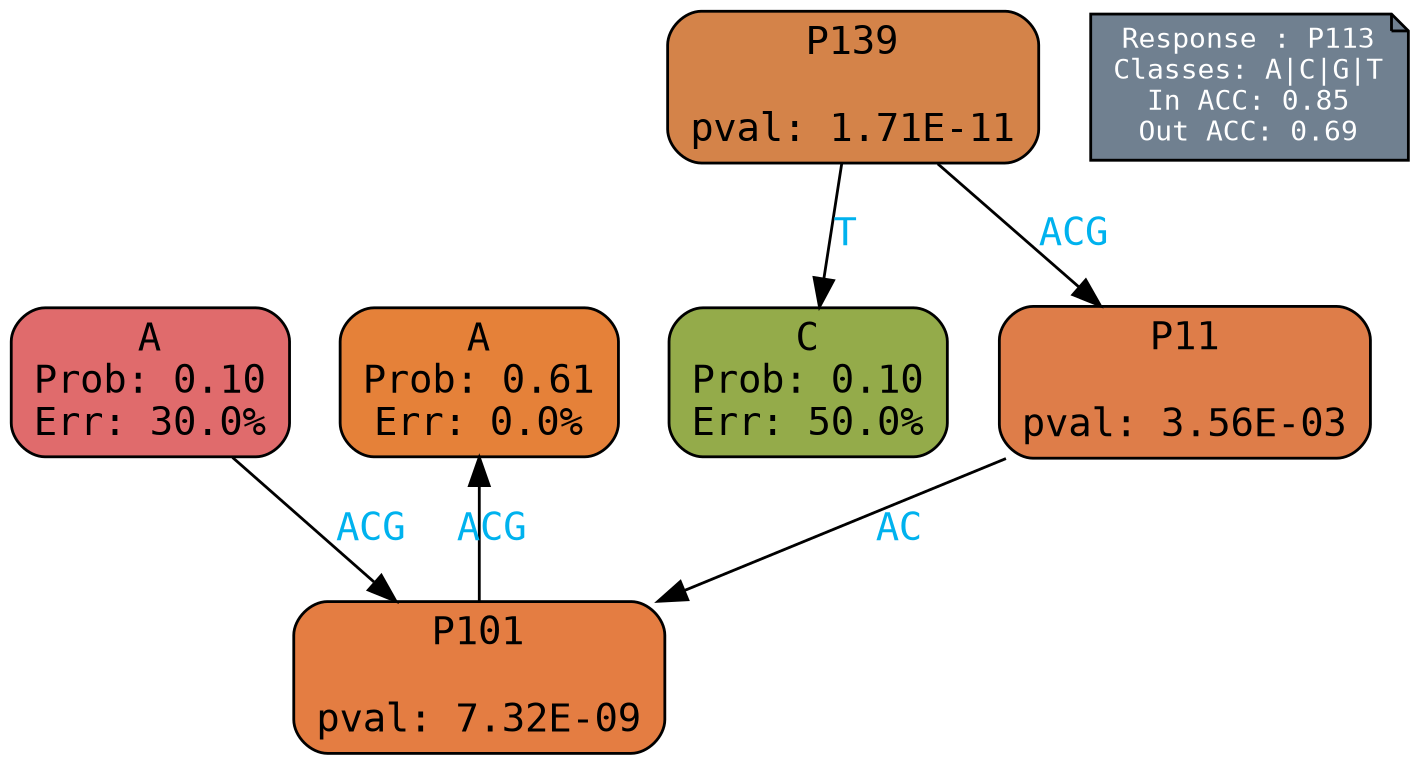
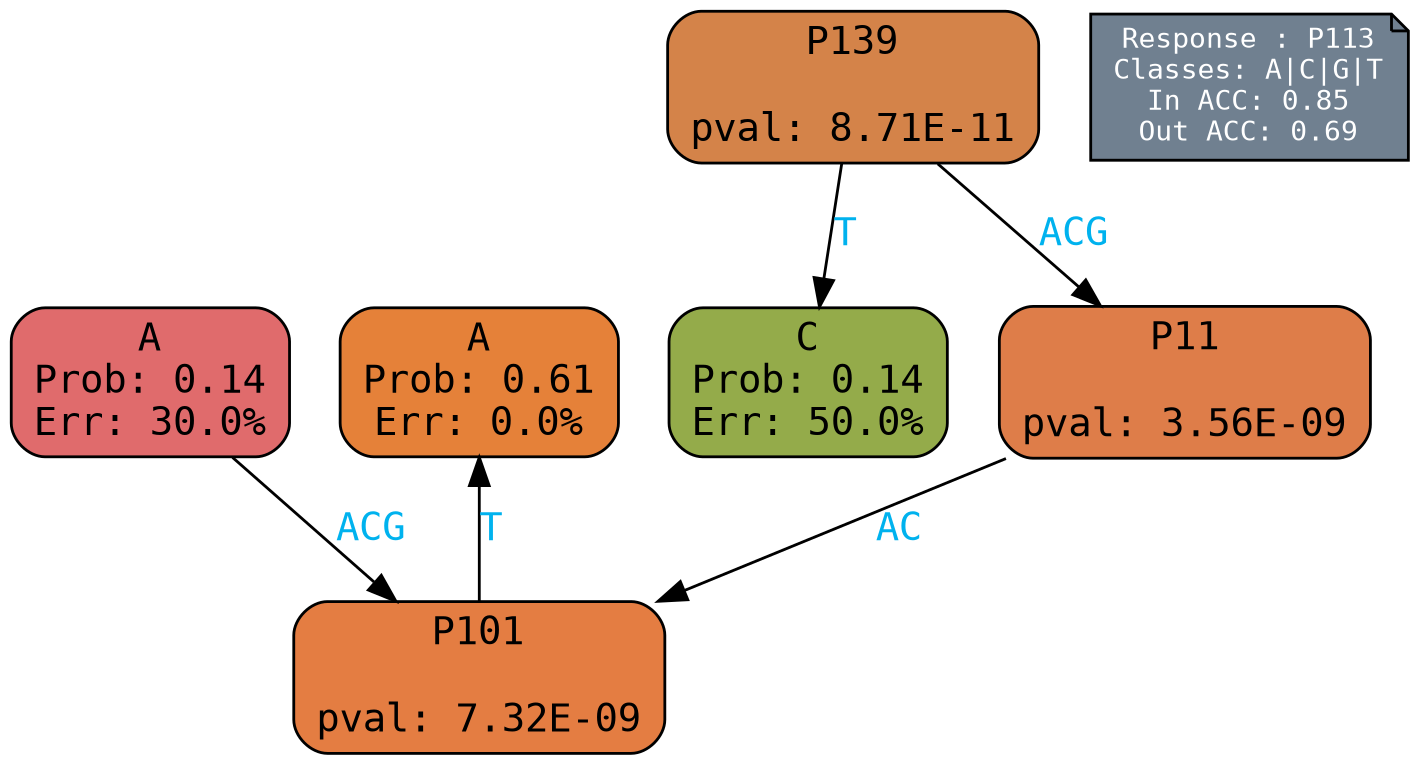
(853, 87) -> (853, 87)
(150, 382) -> (150, 382)
(808, 382) -> (808, 382)
(1185, 382) -> (1185, 382)
(492, 530) -> (492, 530)
